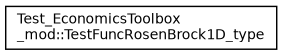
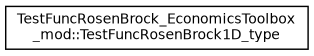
(141, 28) -> (157, 28)
